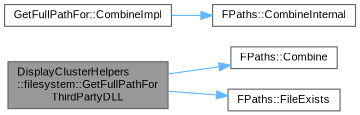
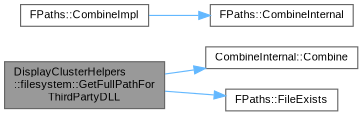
(88, 15) -> (85, 15)
(284, 58) -> (282, 58)
